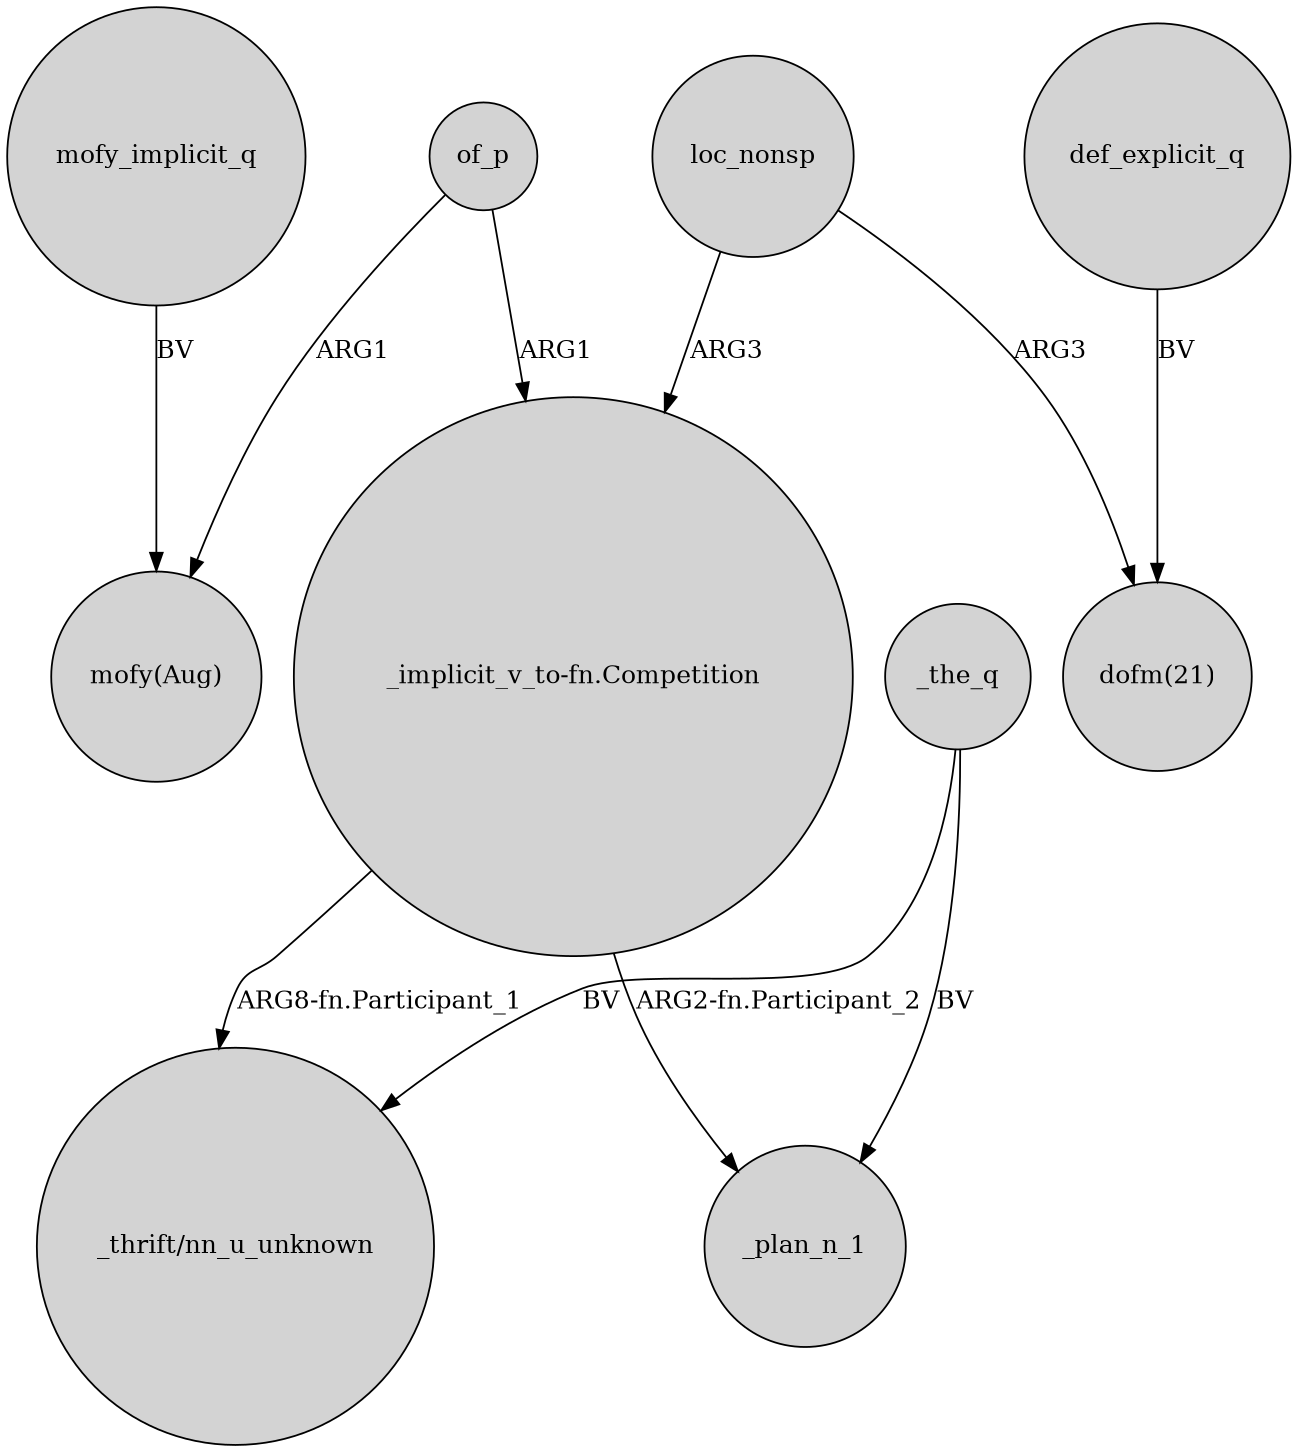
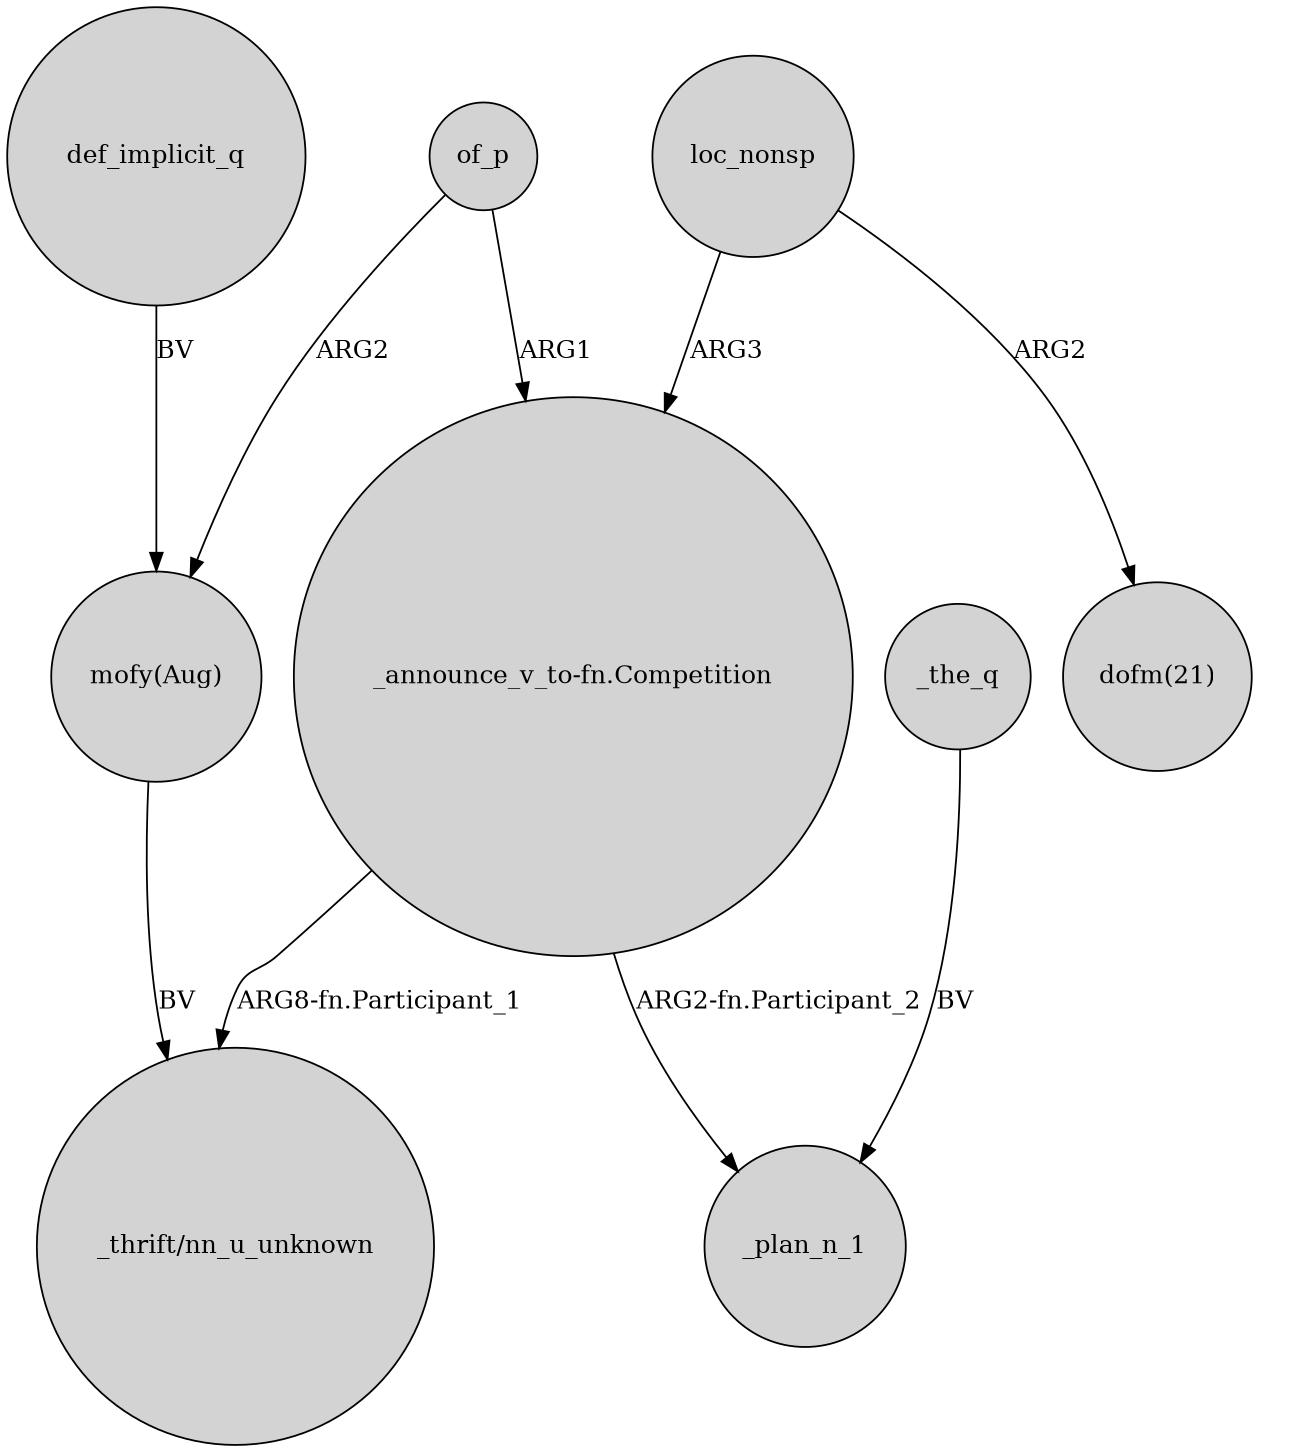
(156, 156) -> (156, 156)
(1157, 156) -> none
(353, 351) -> (353, 351)
(1050, 351) -> (1050, 351)
(573, 677) -> (573, 677)
(733, 979) -> (148, 912)
